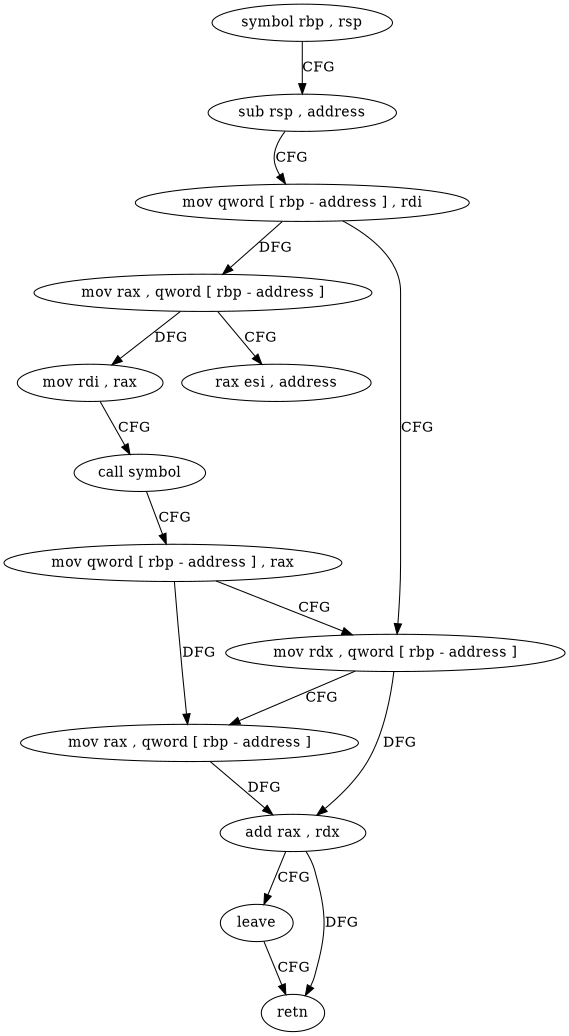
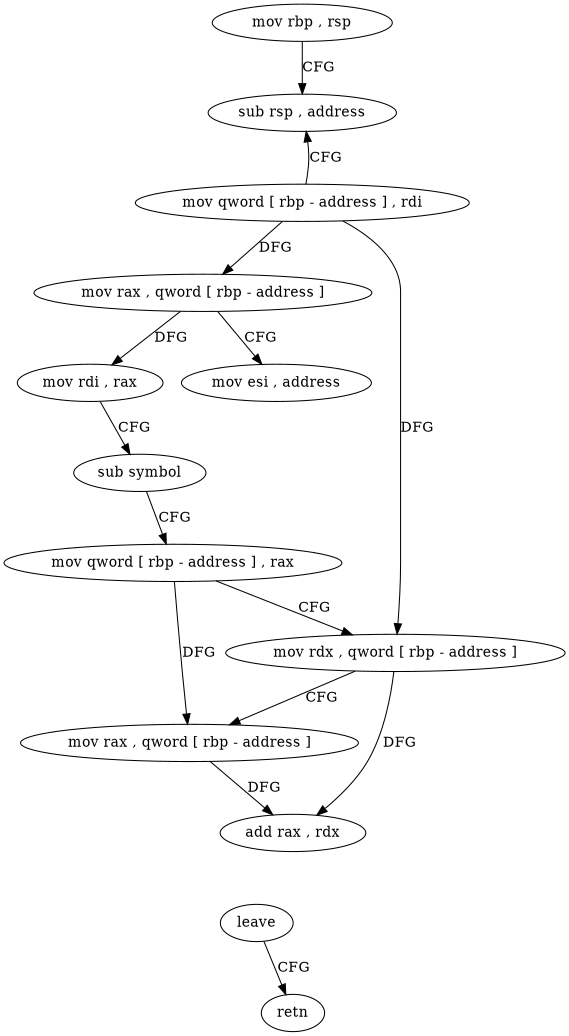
(302, 23) -> (302, 23)
(275, 153) -> (309, 163)
(276, 383) -> (276, 383)
(418, 428) -> (418, 428)
(140, 473) -> (140, 473)
(277, 873) -> none
(324, 918) -> none
